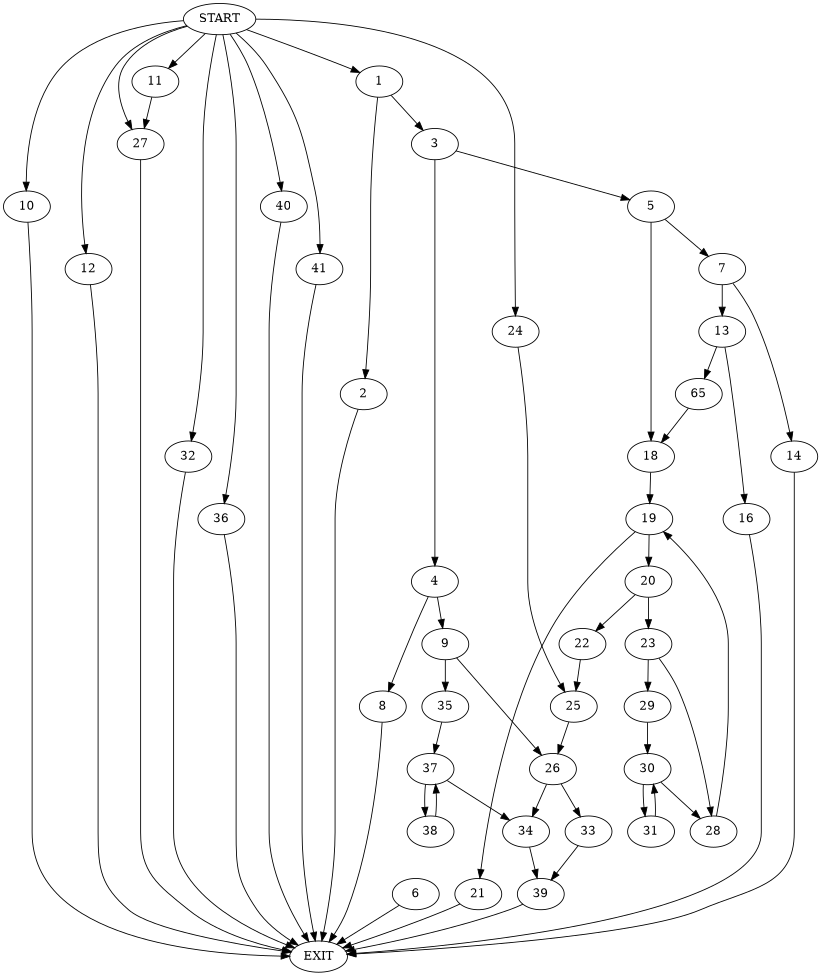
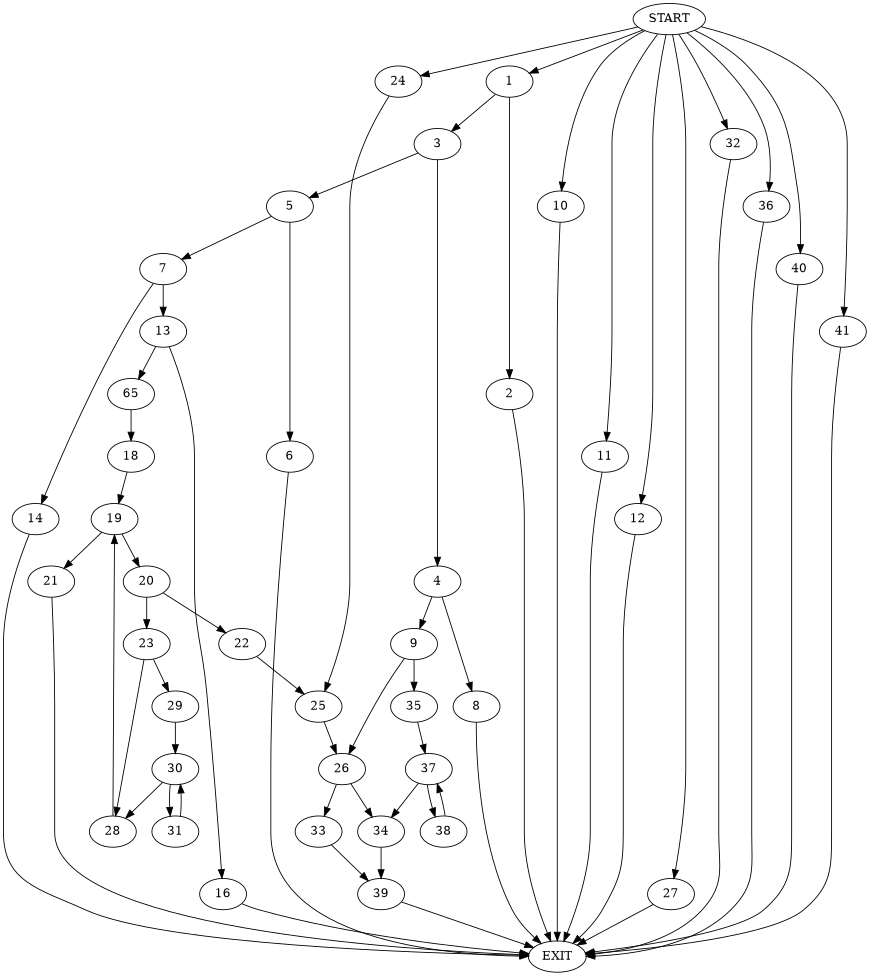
(149, 108) -> (590, 704)
(651, 327) -> (290, 327)
